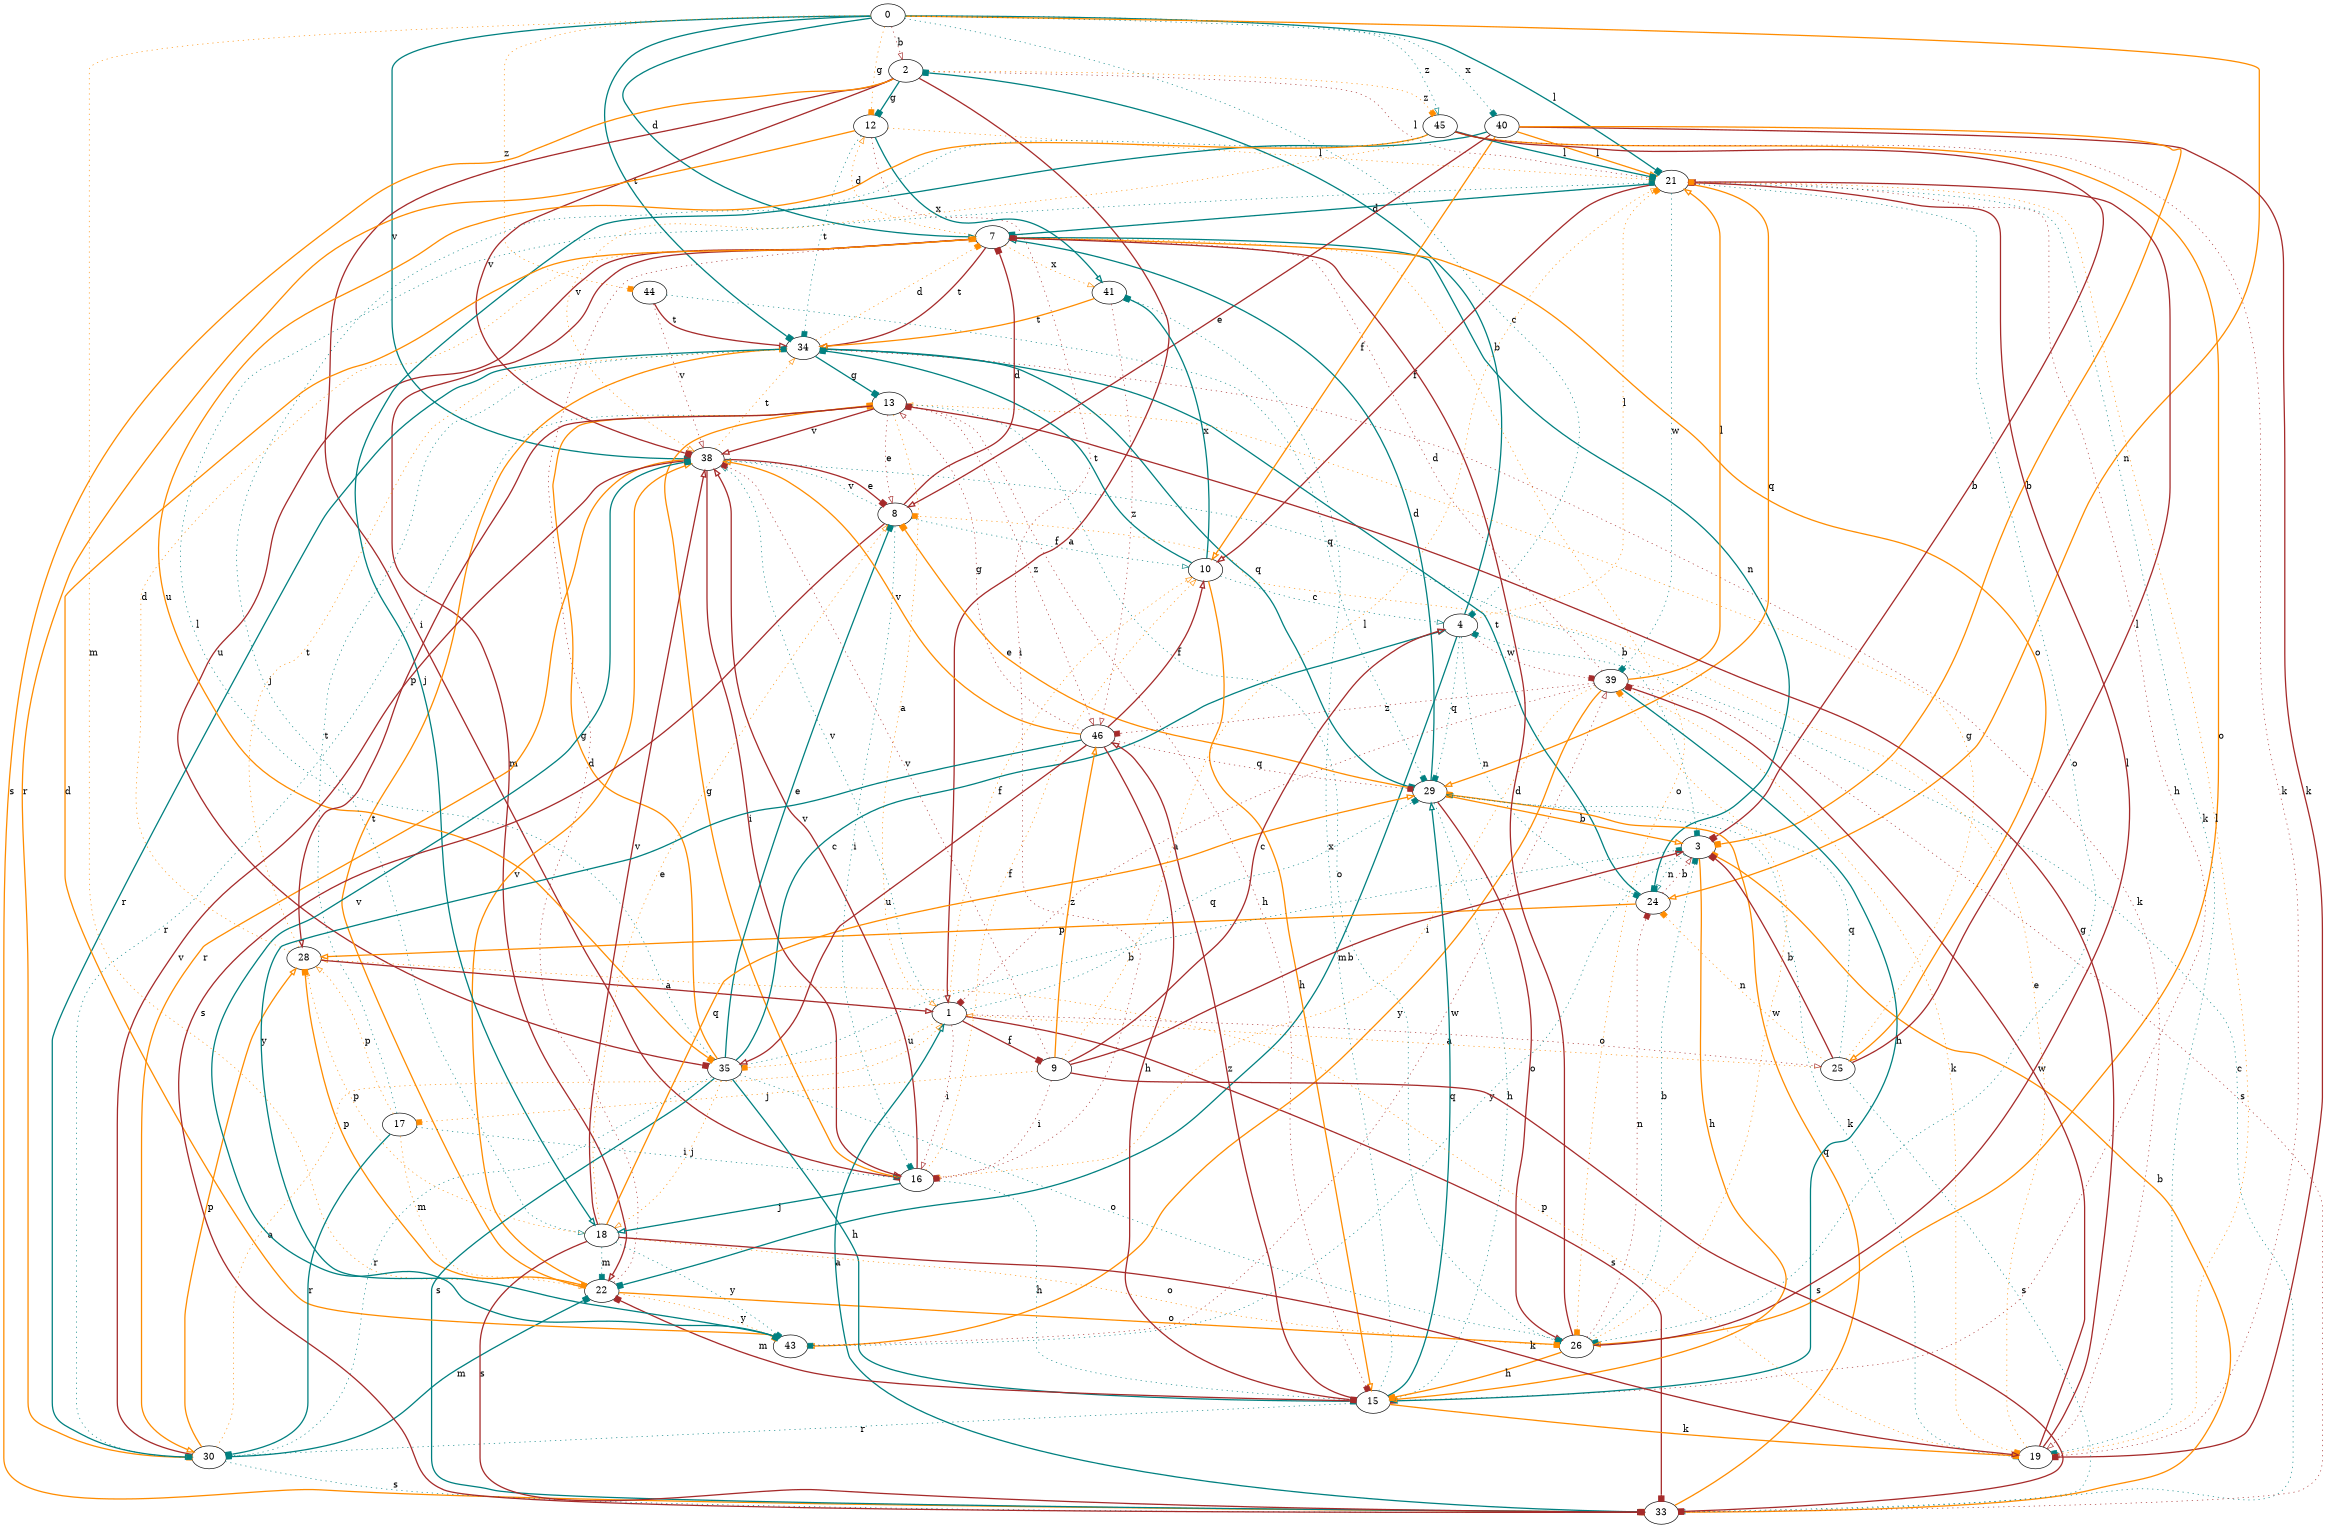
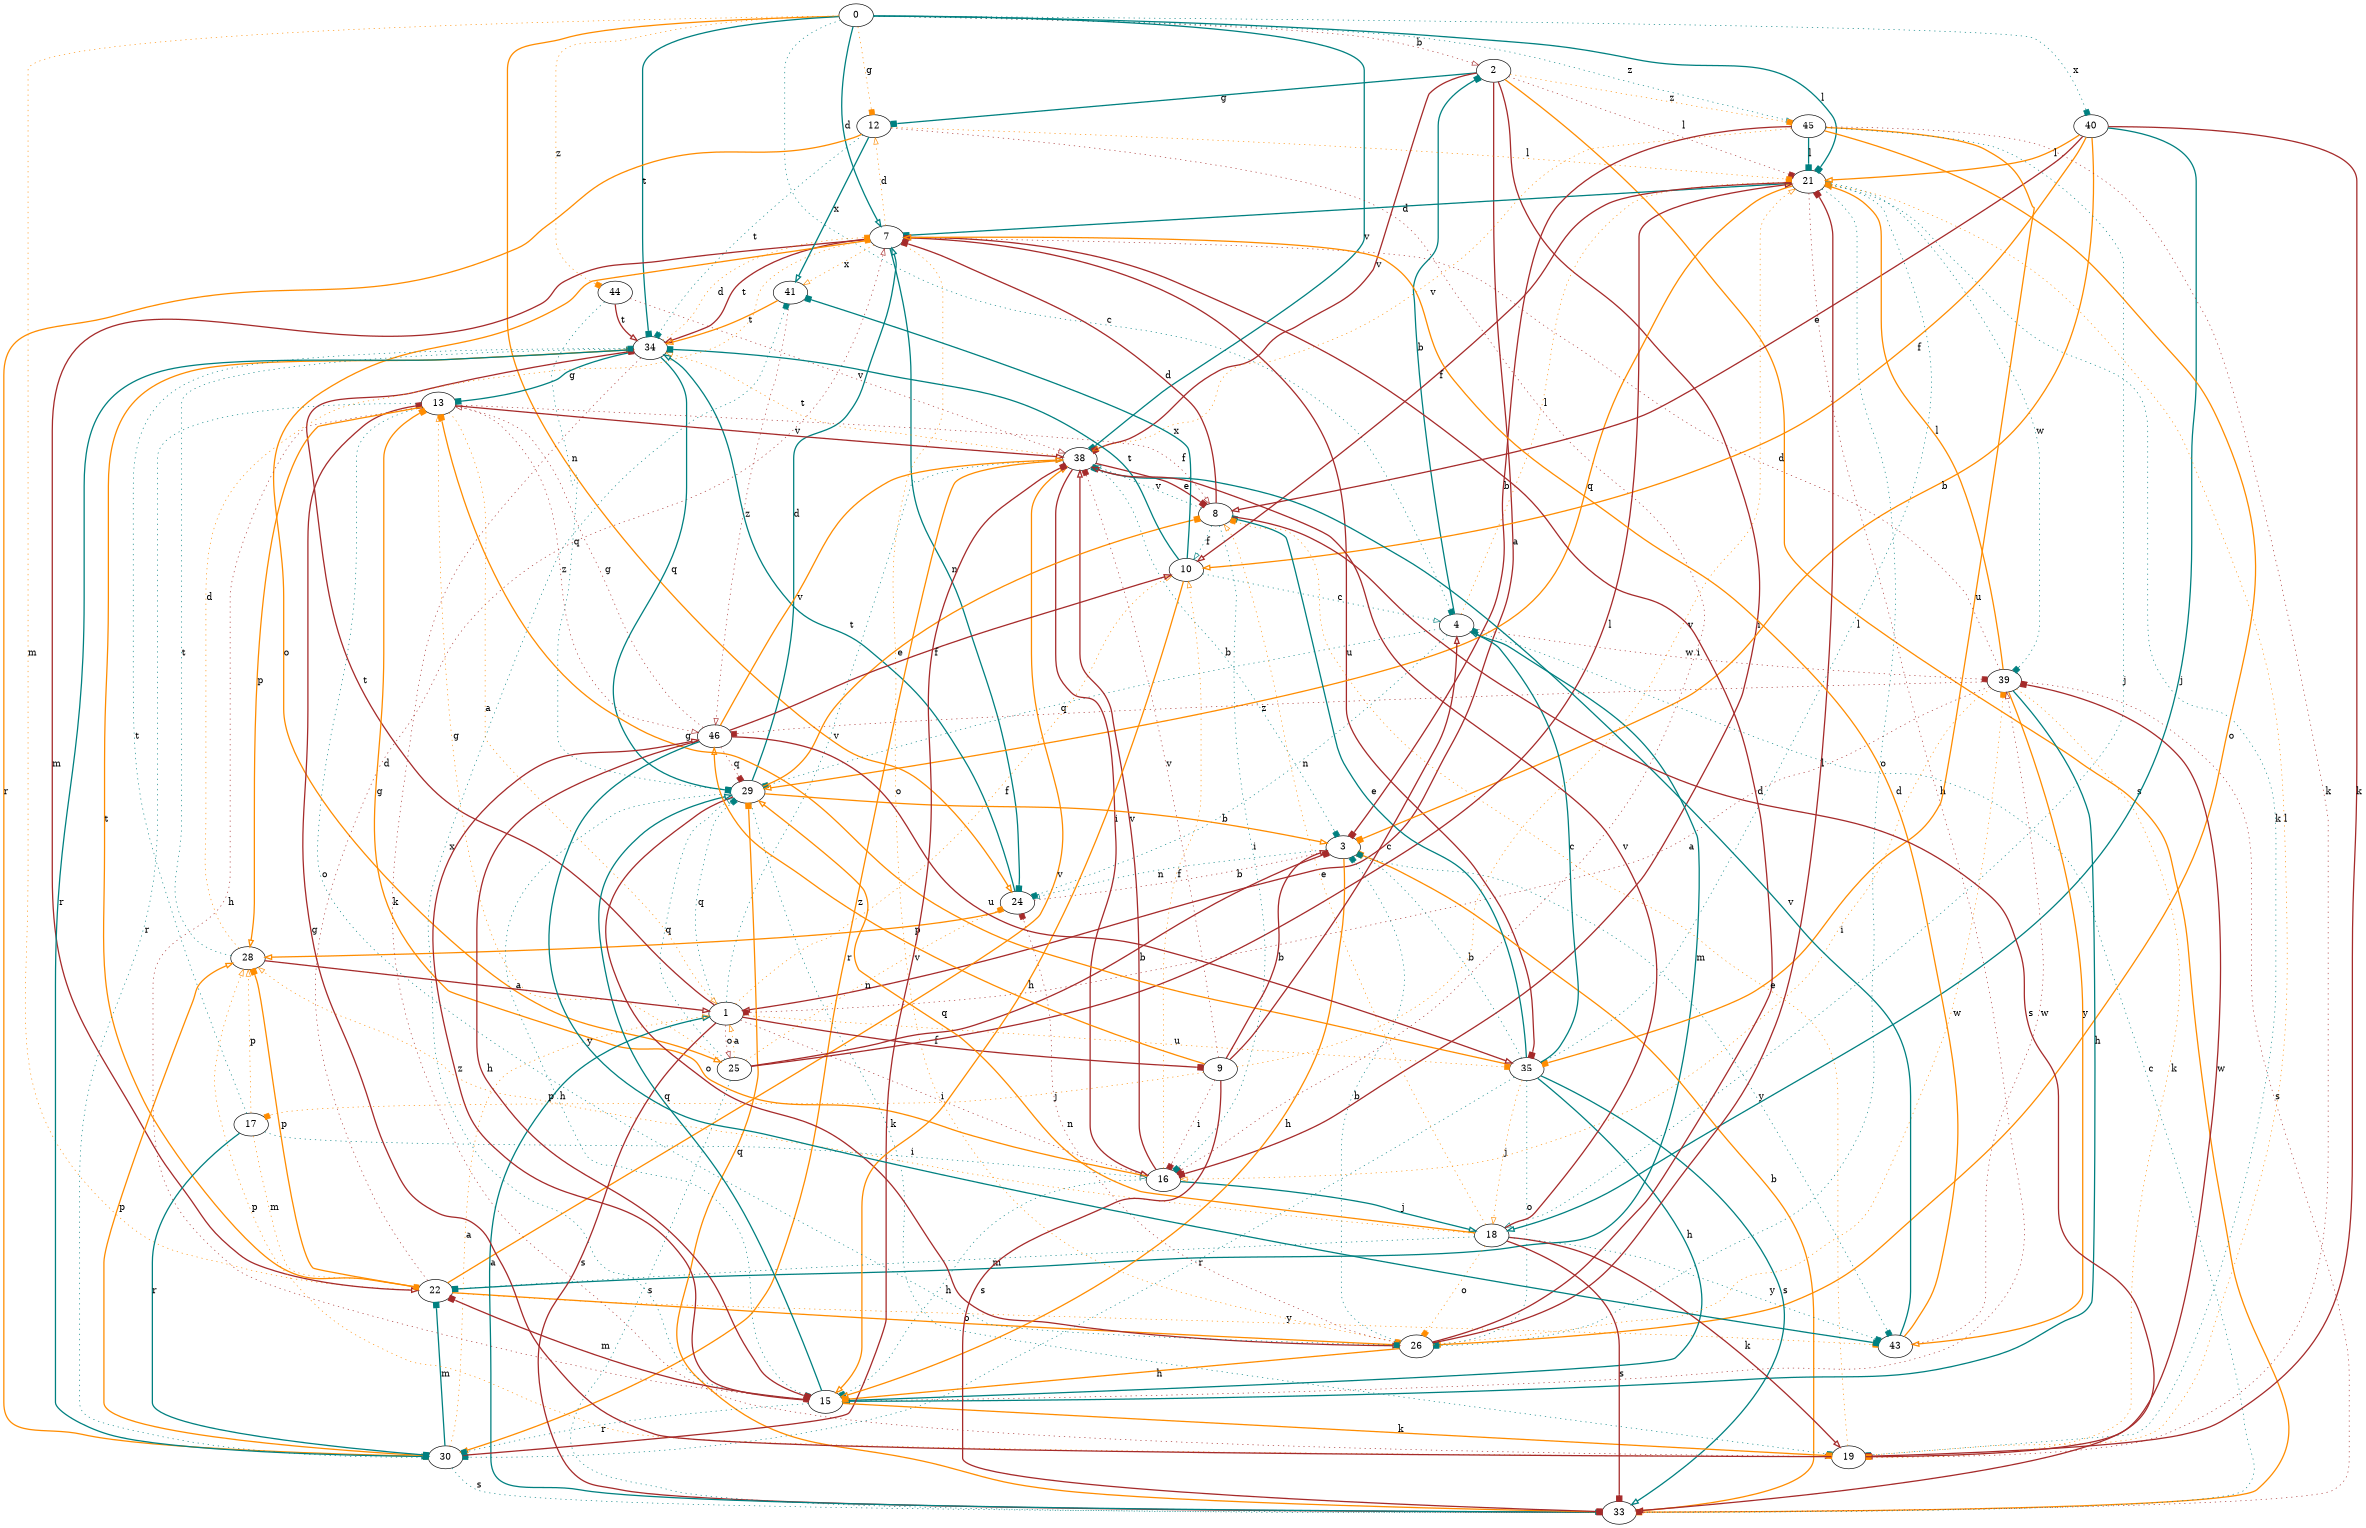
(889, 459) -> (1184, 459)
(377, 521) -> (182, 467)
(480, 540) -> (261, 625)
(1365, 625) -> (1691, 625)
none -> (338, 630)
